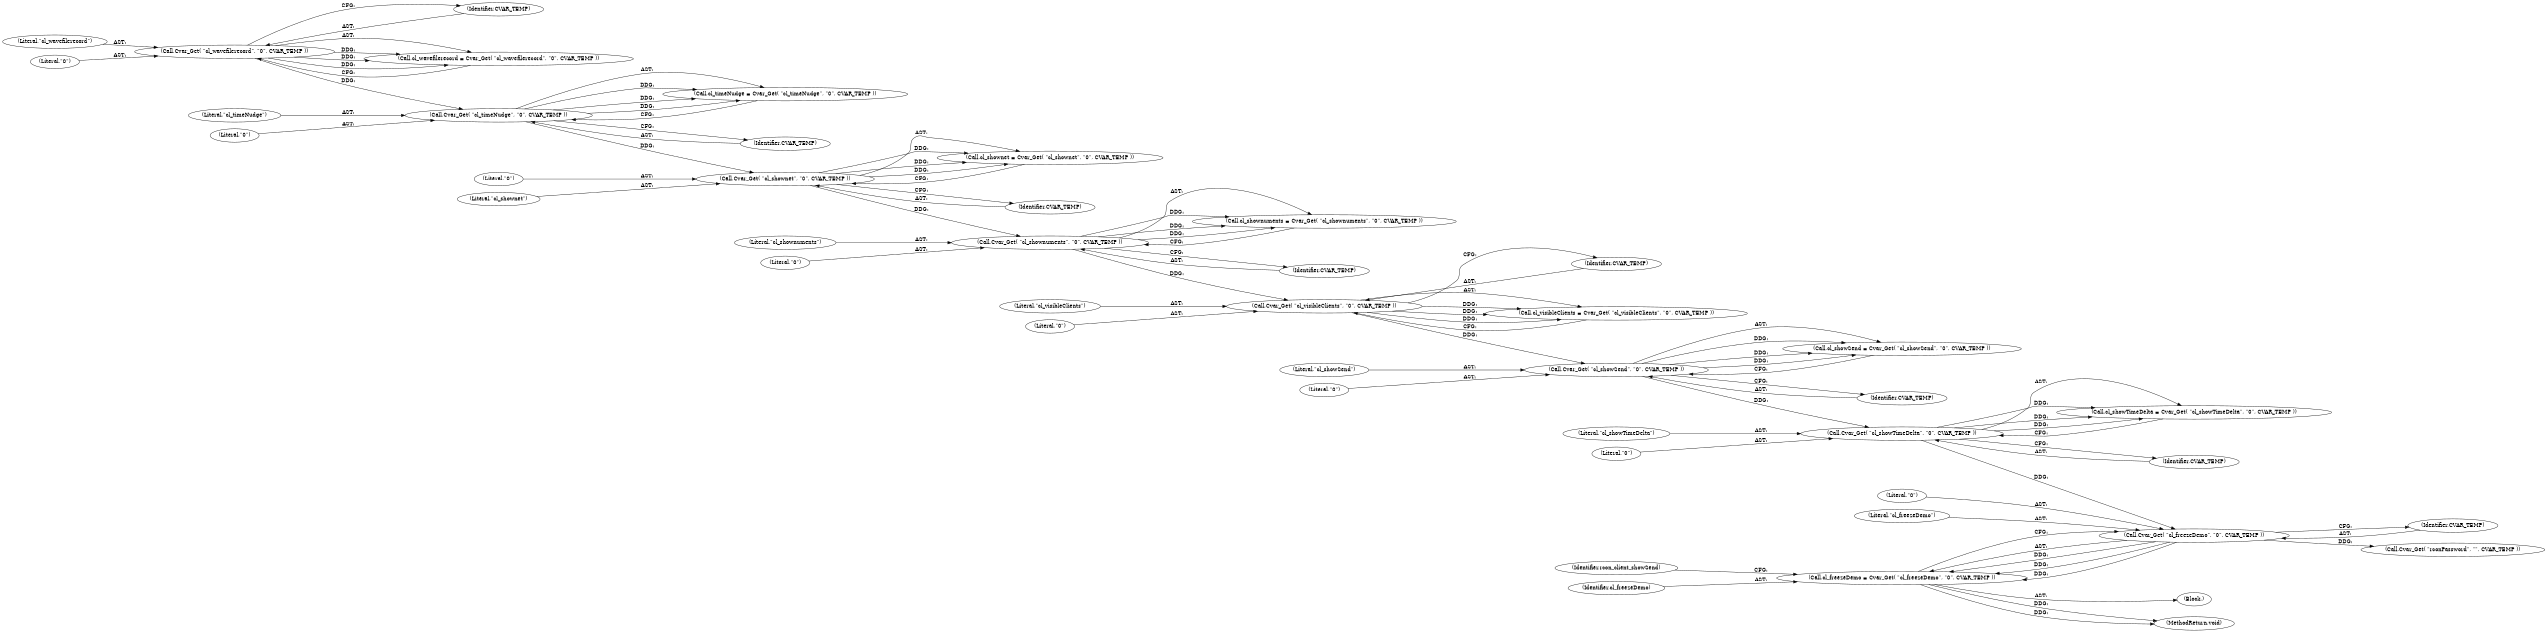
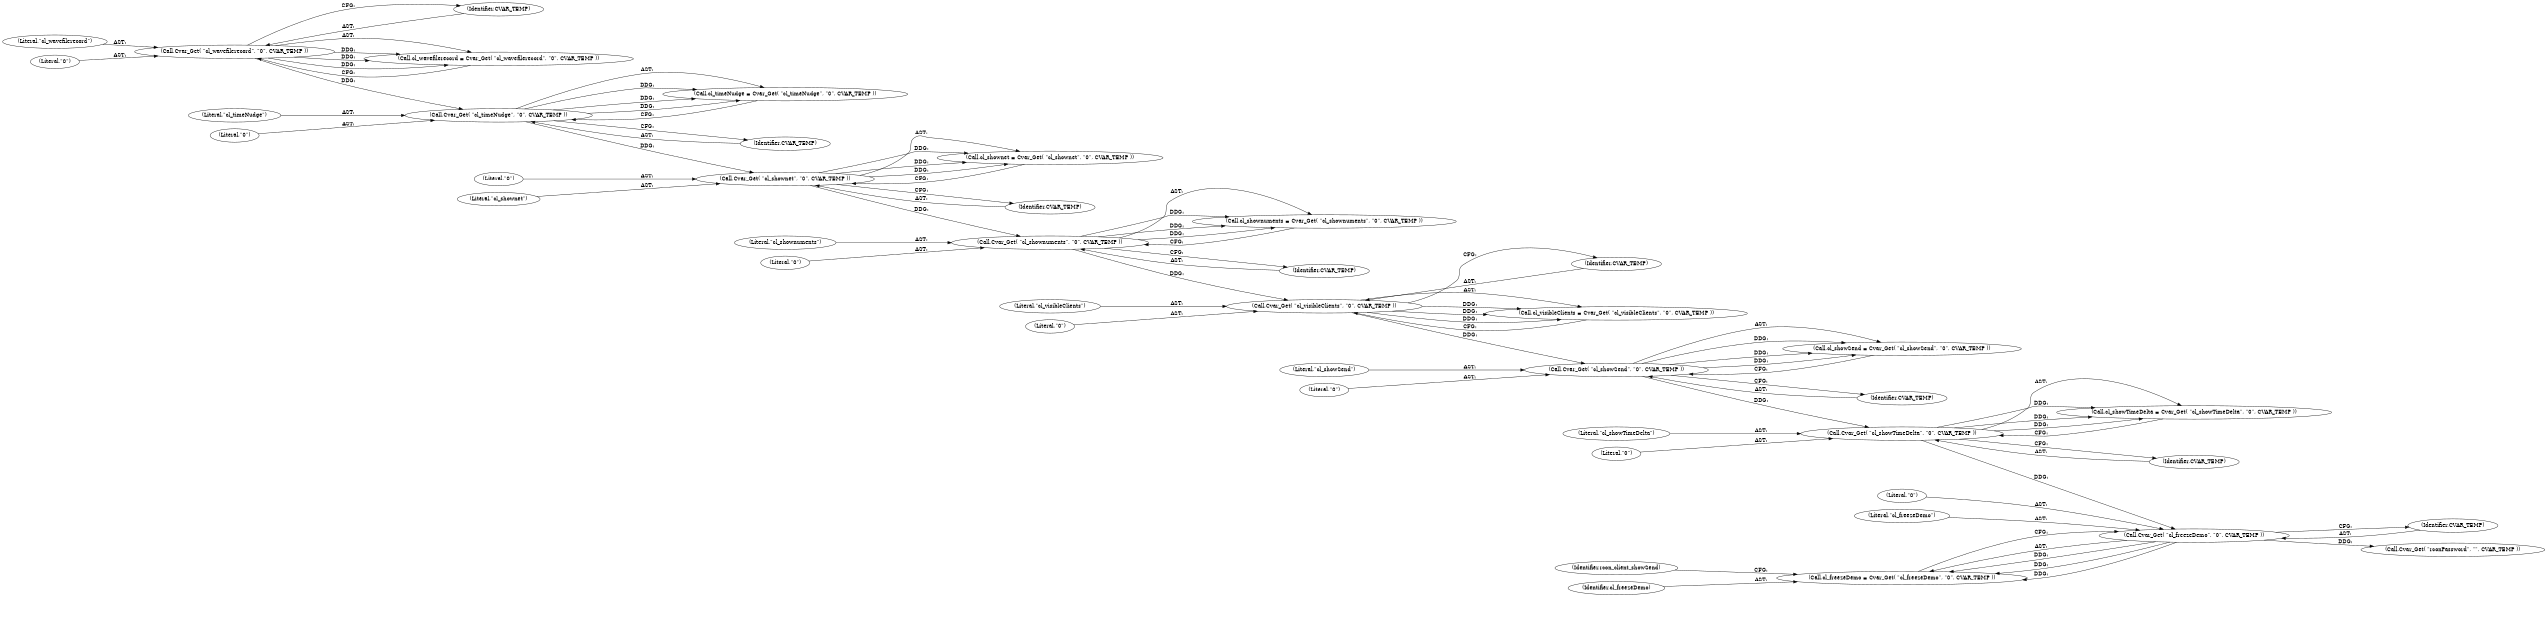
(2194, 599) -> none
(2194, 623) -> none
